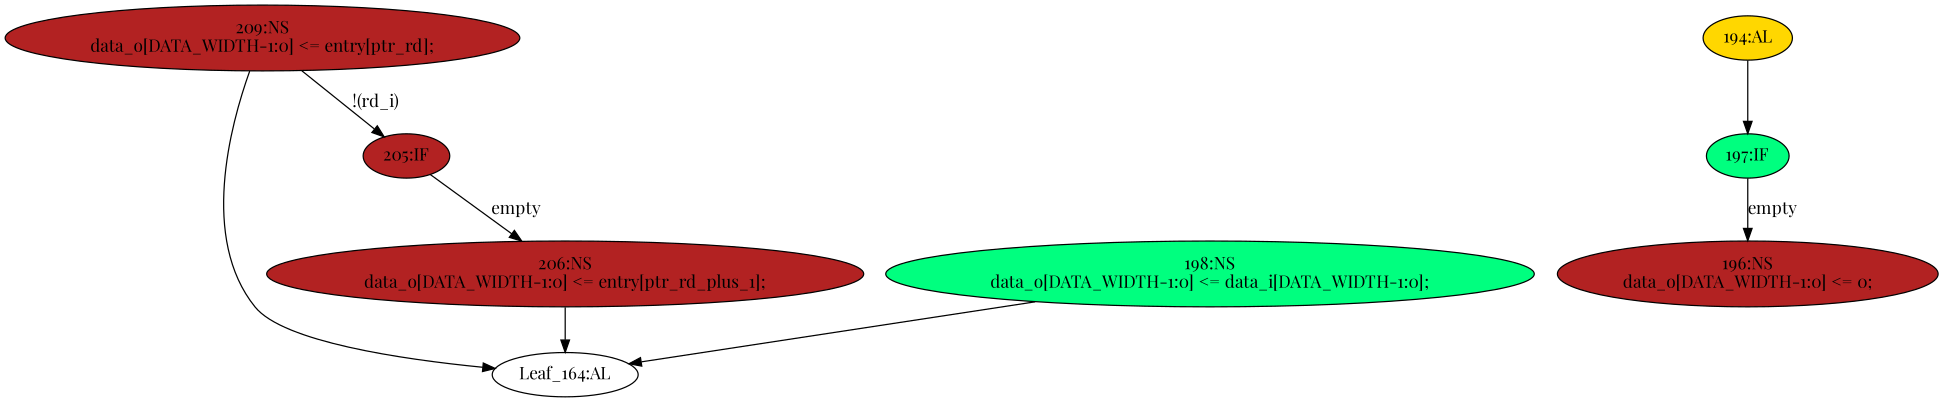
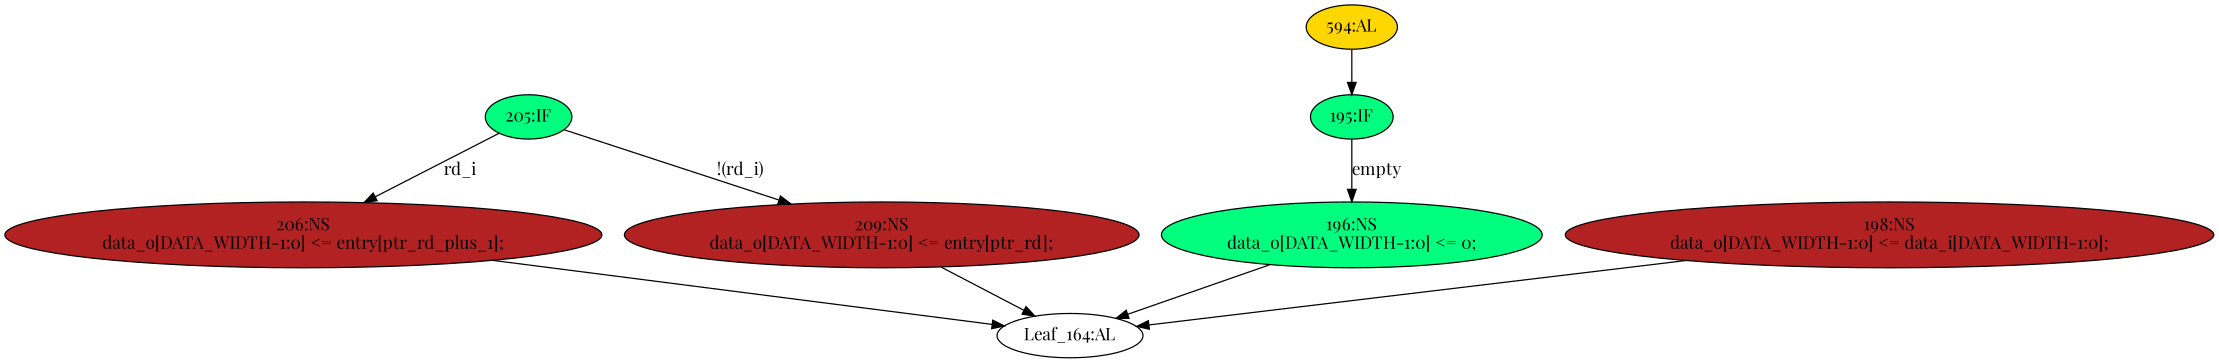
(1748, 38) -> (1352, 27)
(338, 100) -> (671, 165)
(406, 156) -> (529, 117)
(1748, 156) -> (1352, 117)
(516, 209) -> (460, 170)
(1210, 274) -> (1890, 235)
(1748, 274) -> (1352, 235)
none -> (1199, 290)
